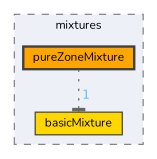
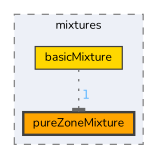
(79, 88) -> (79, 88)
